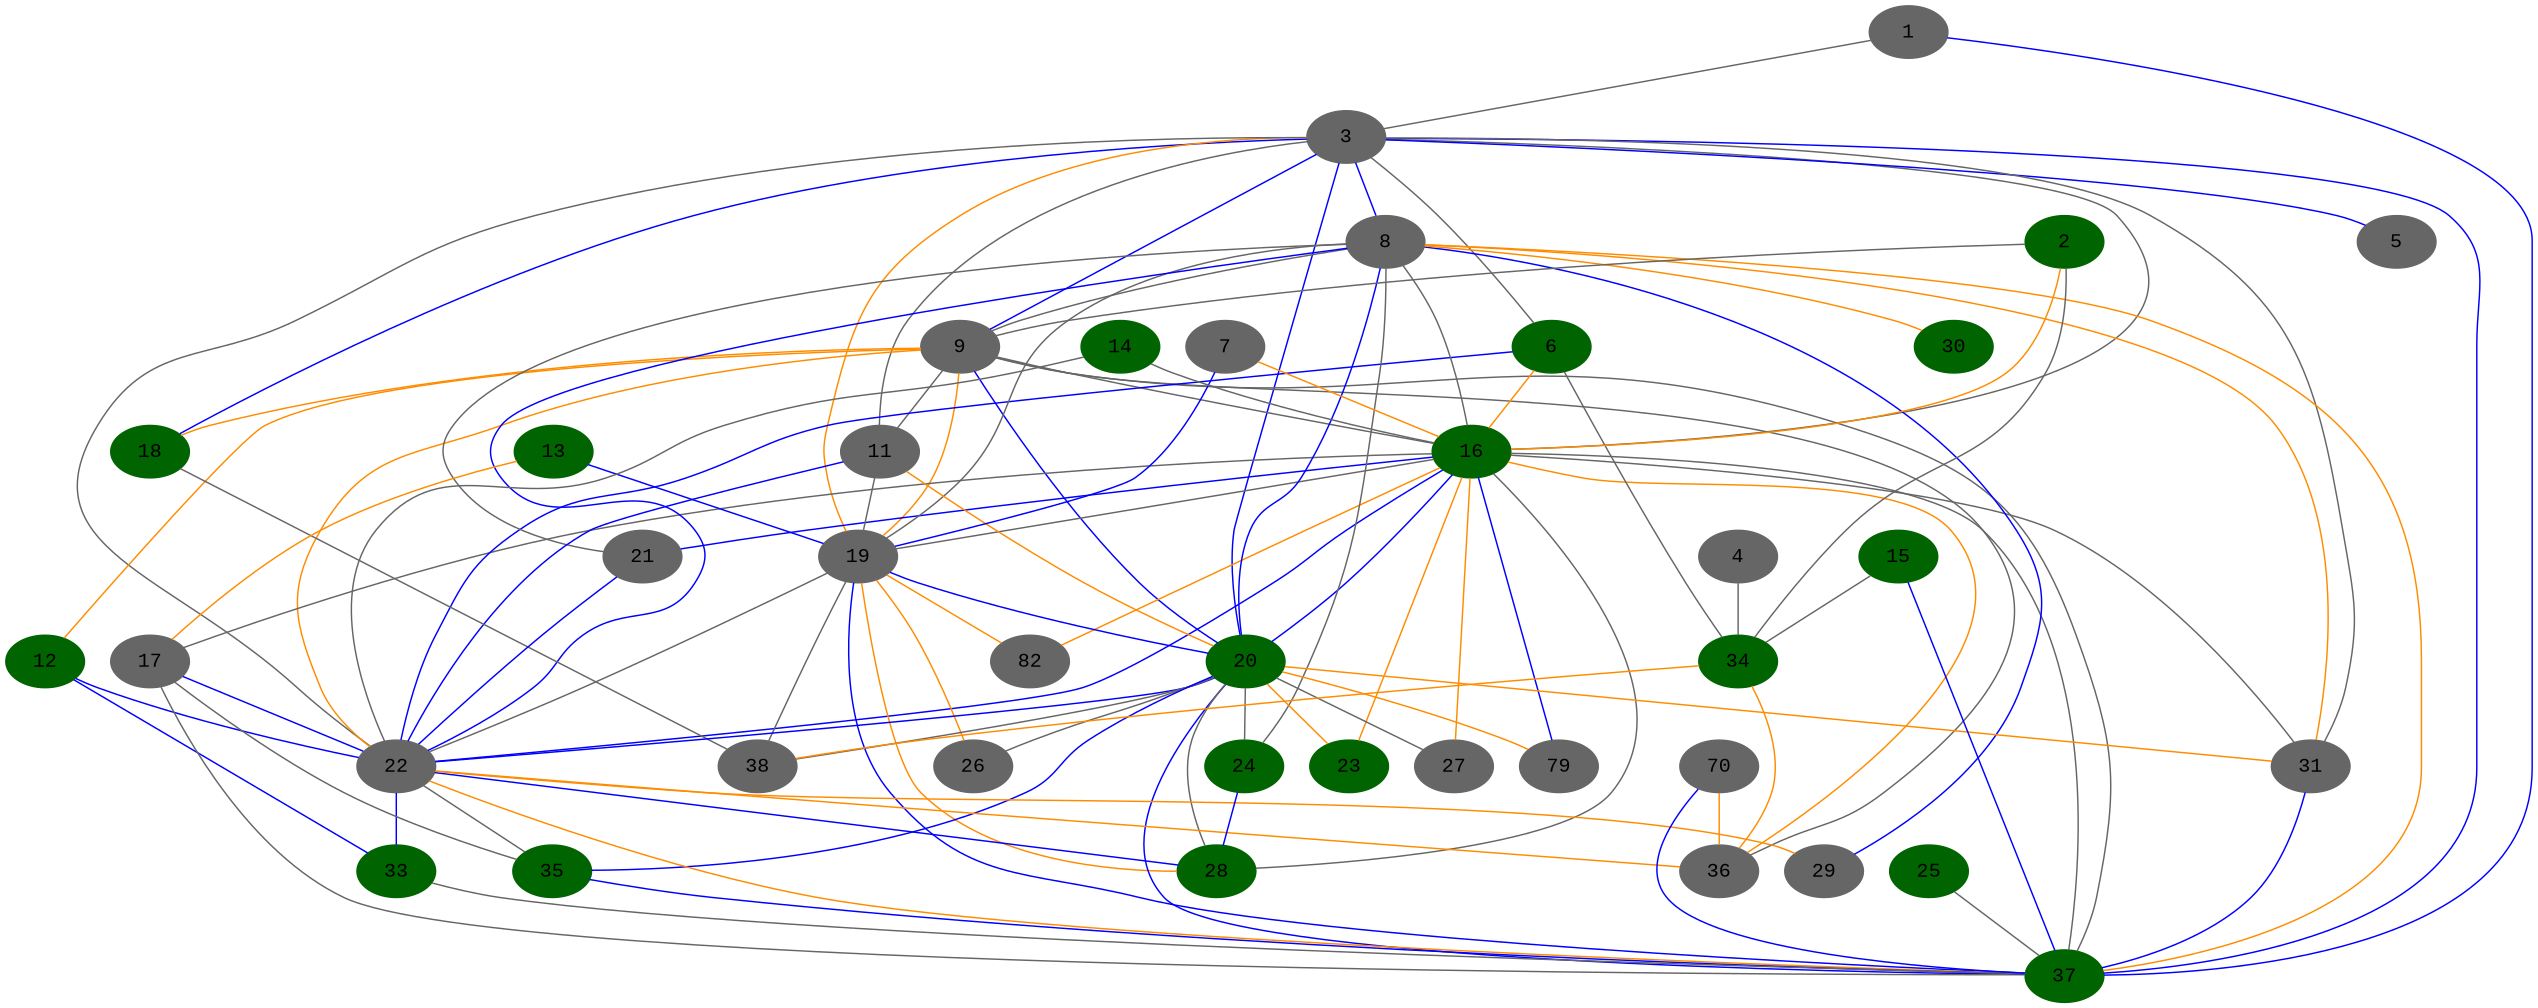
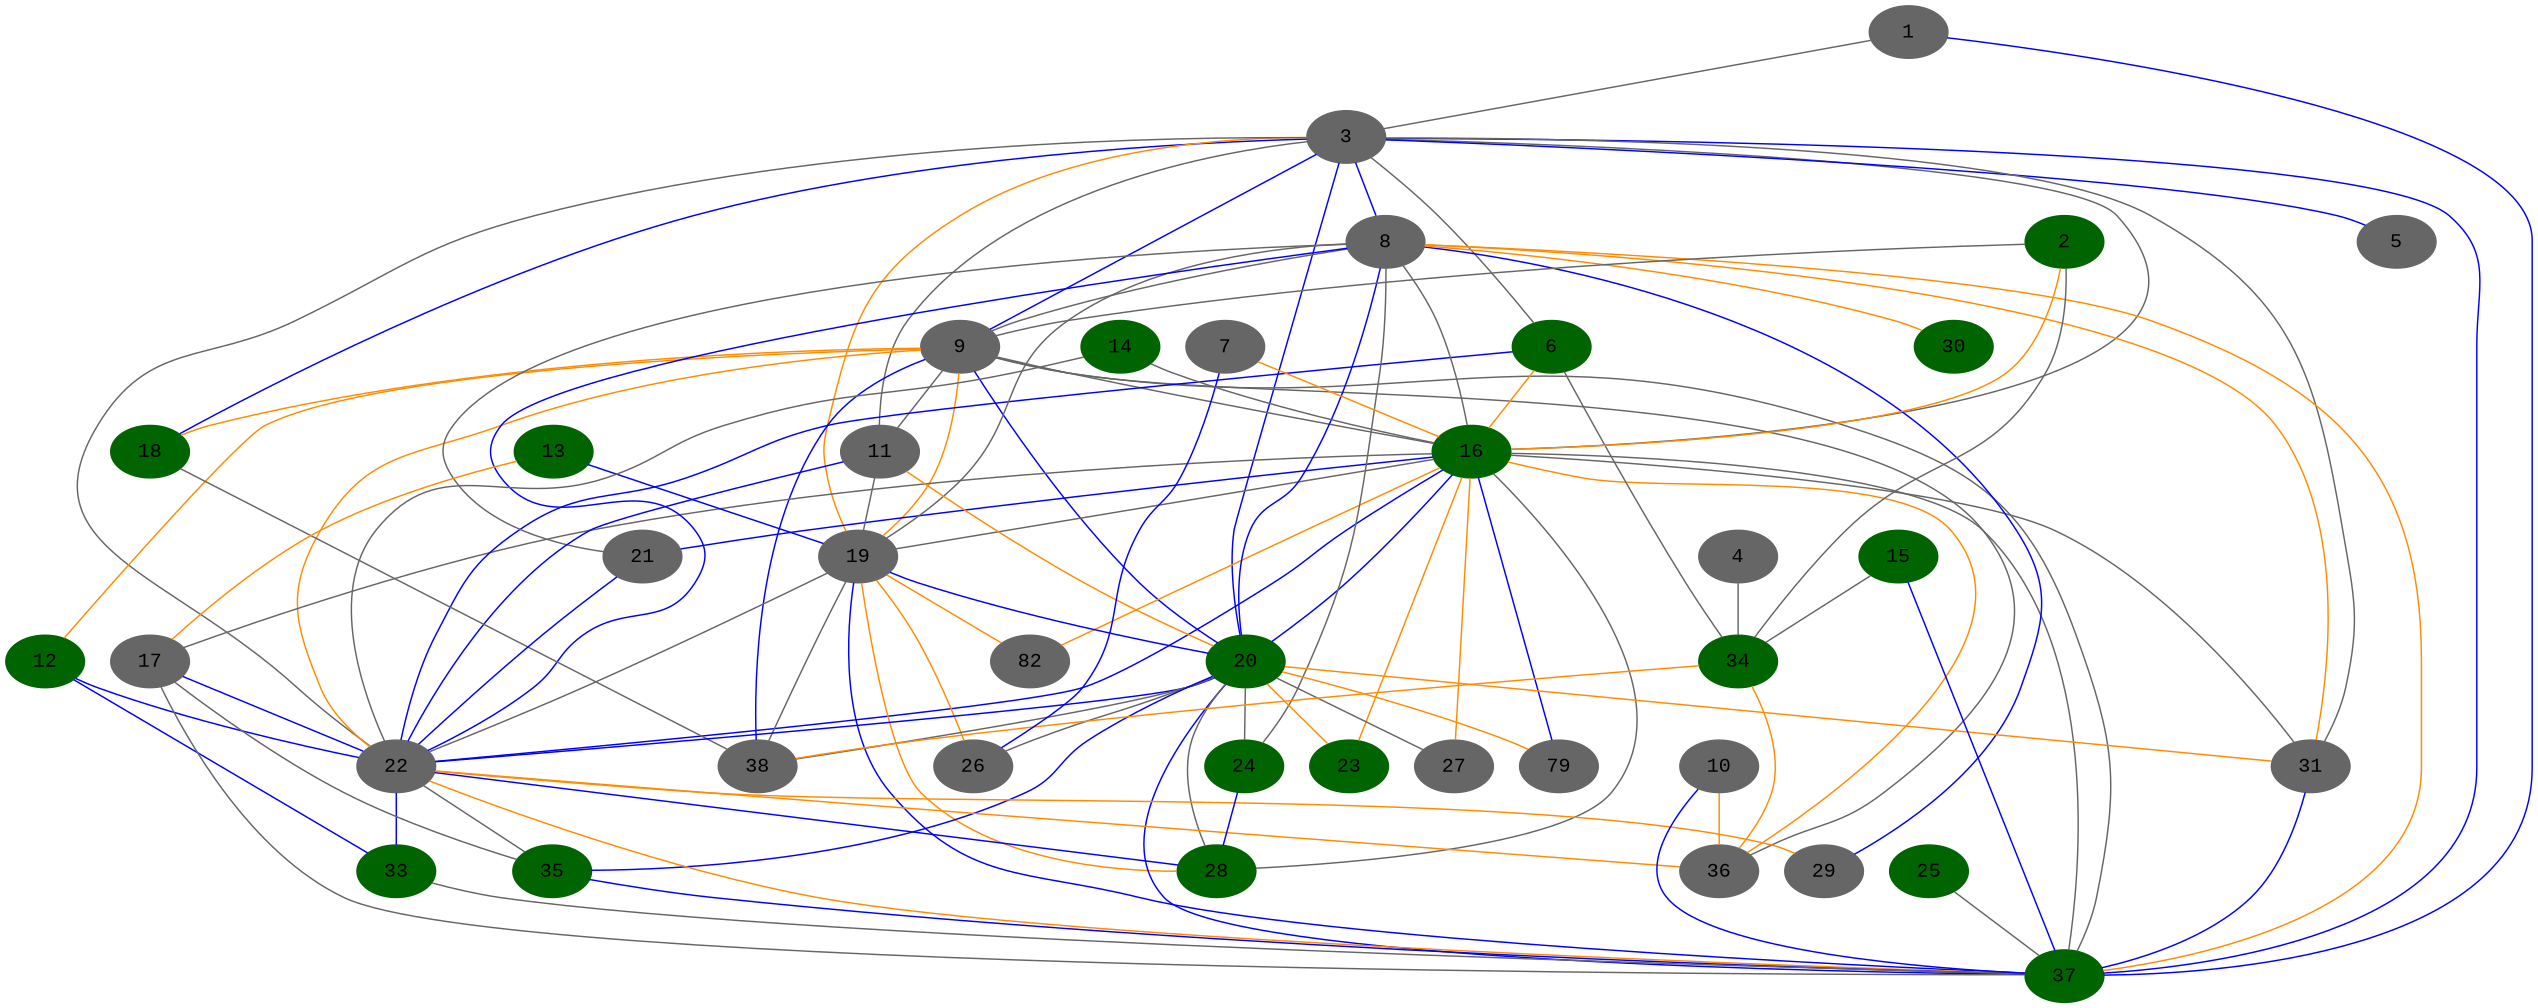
(1034, 511) -> (1120, 583)
none -> (783, 519)
(1719, 766) -> (1719, 766)
